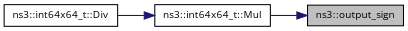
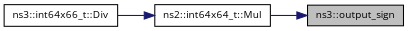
(61, 15) -> (61, 15)
(213, 15) -> (213, 15)
